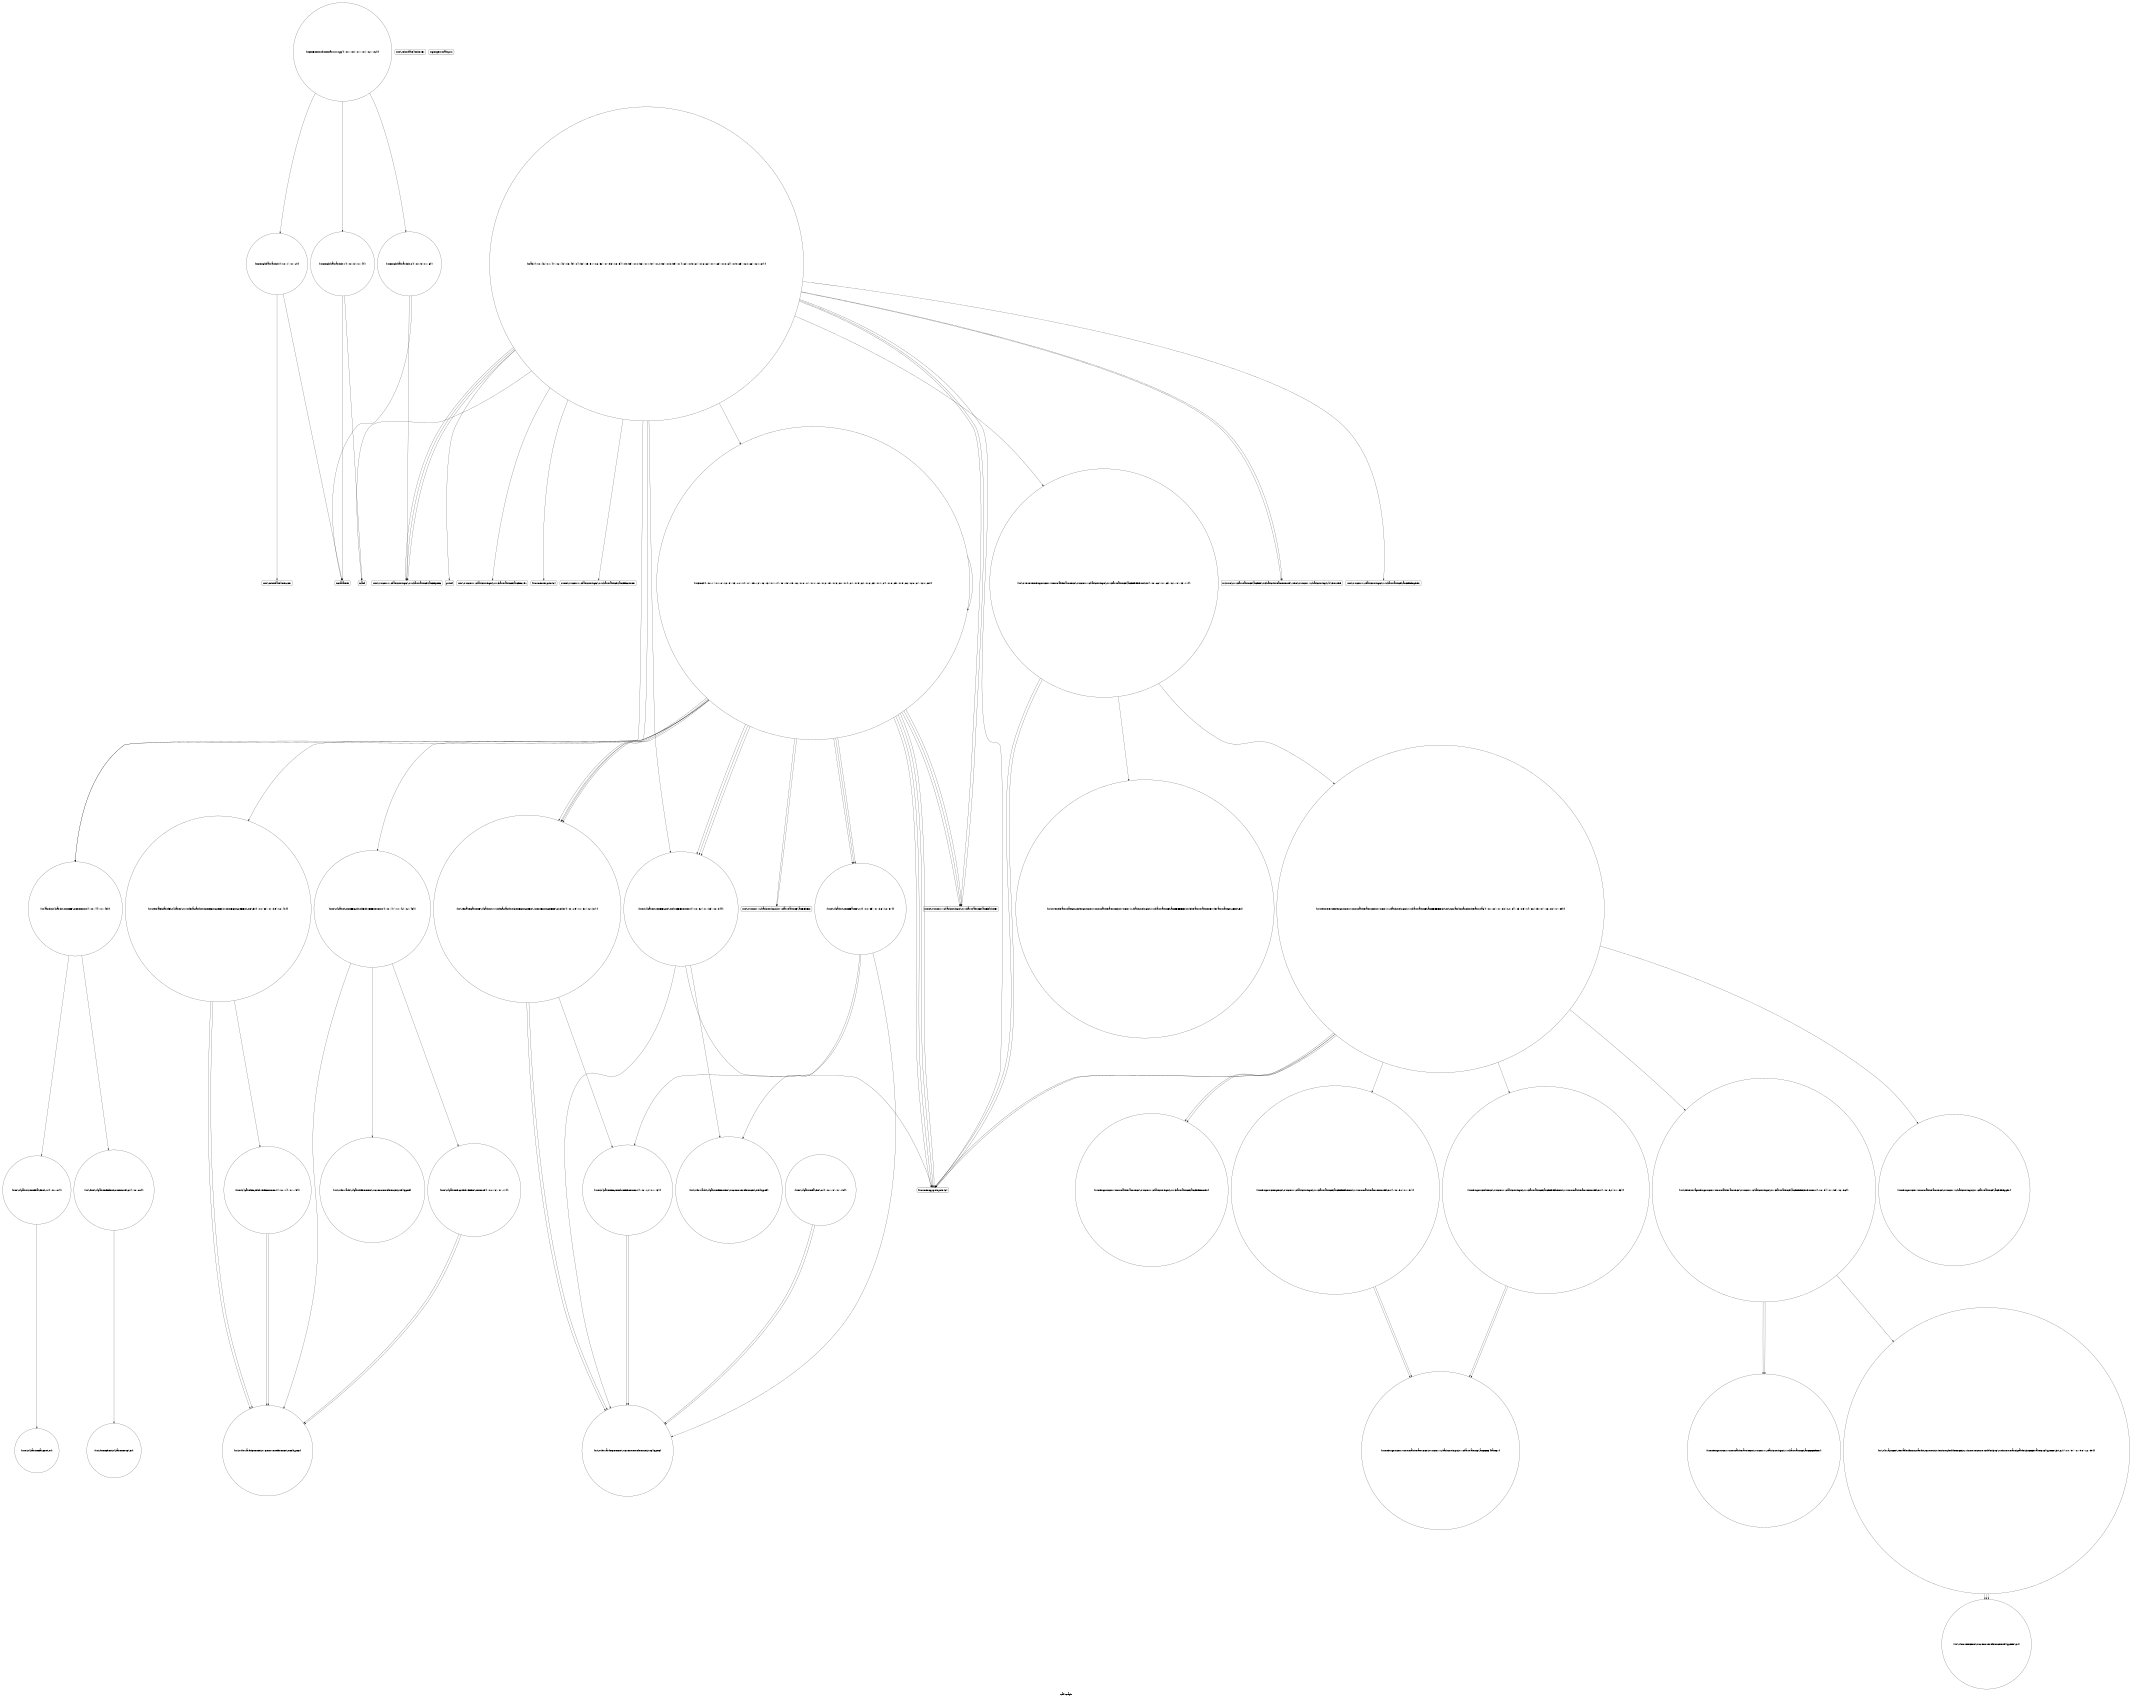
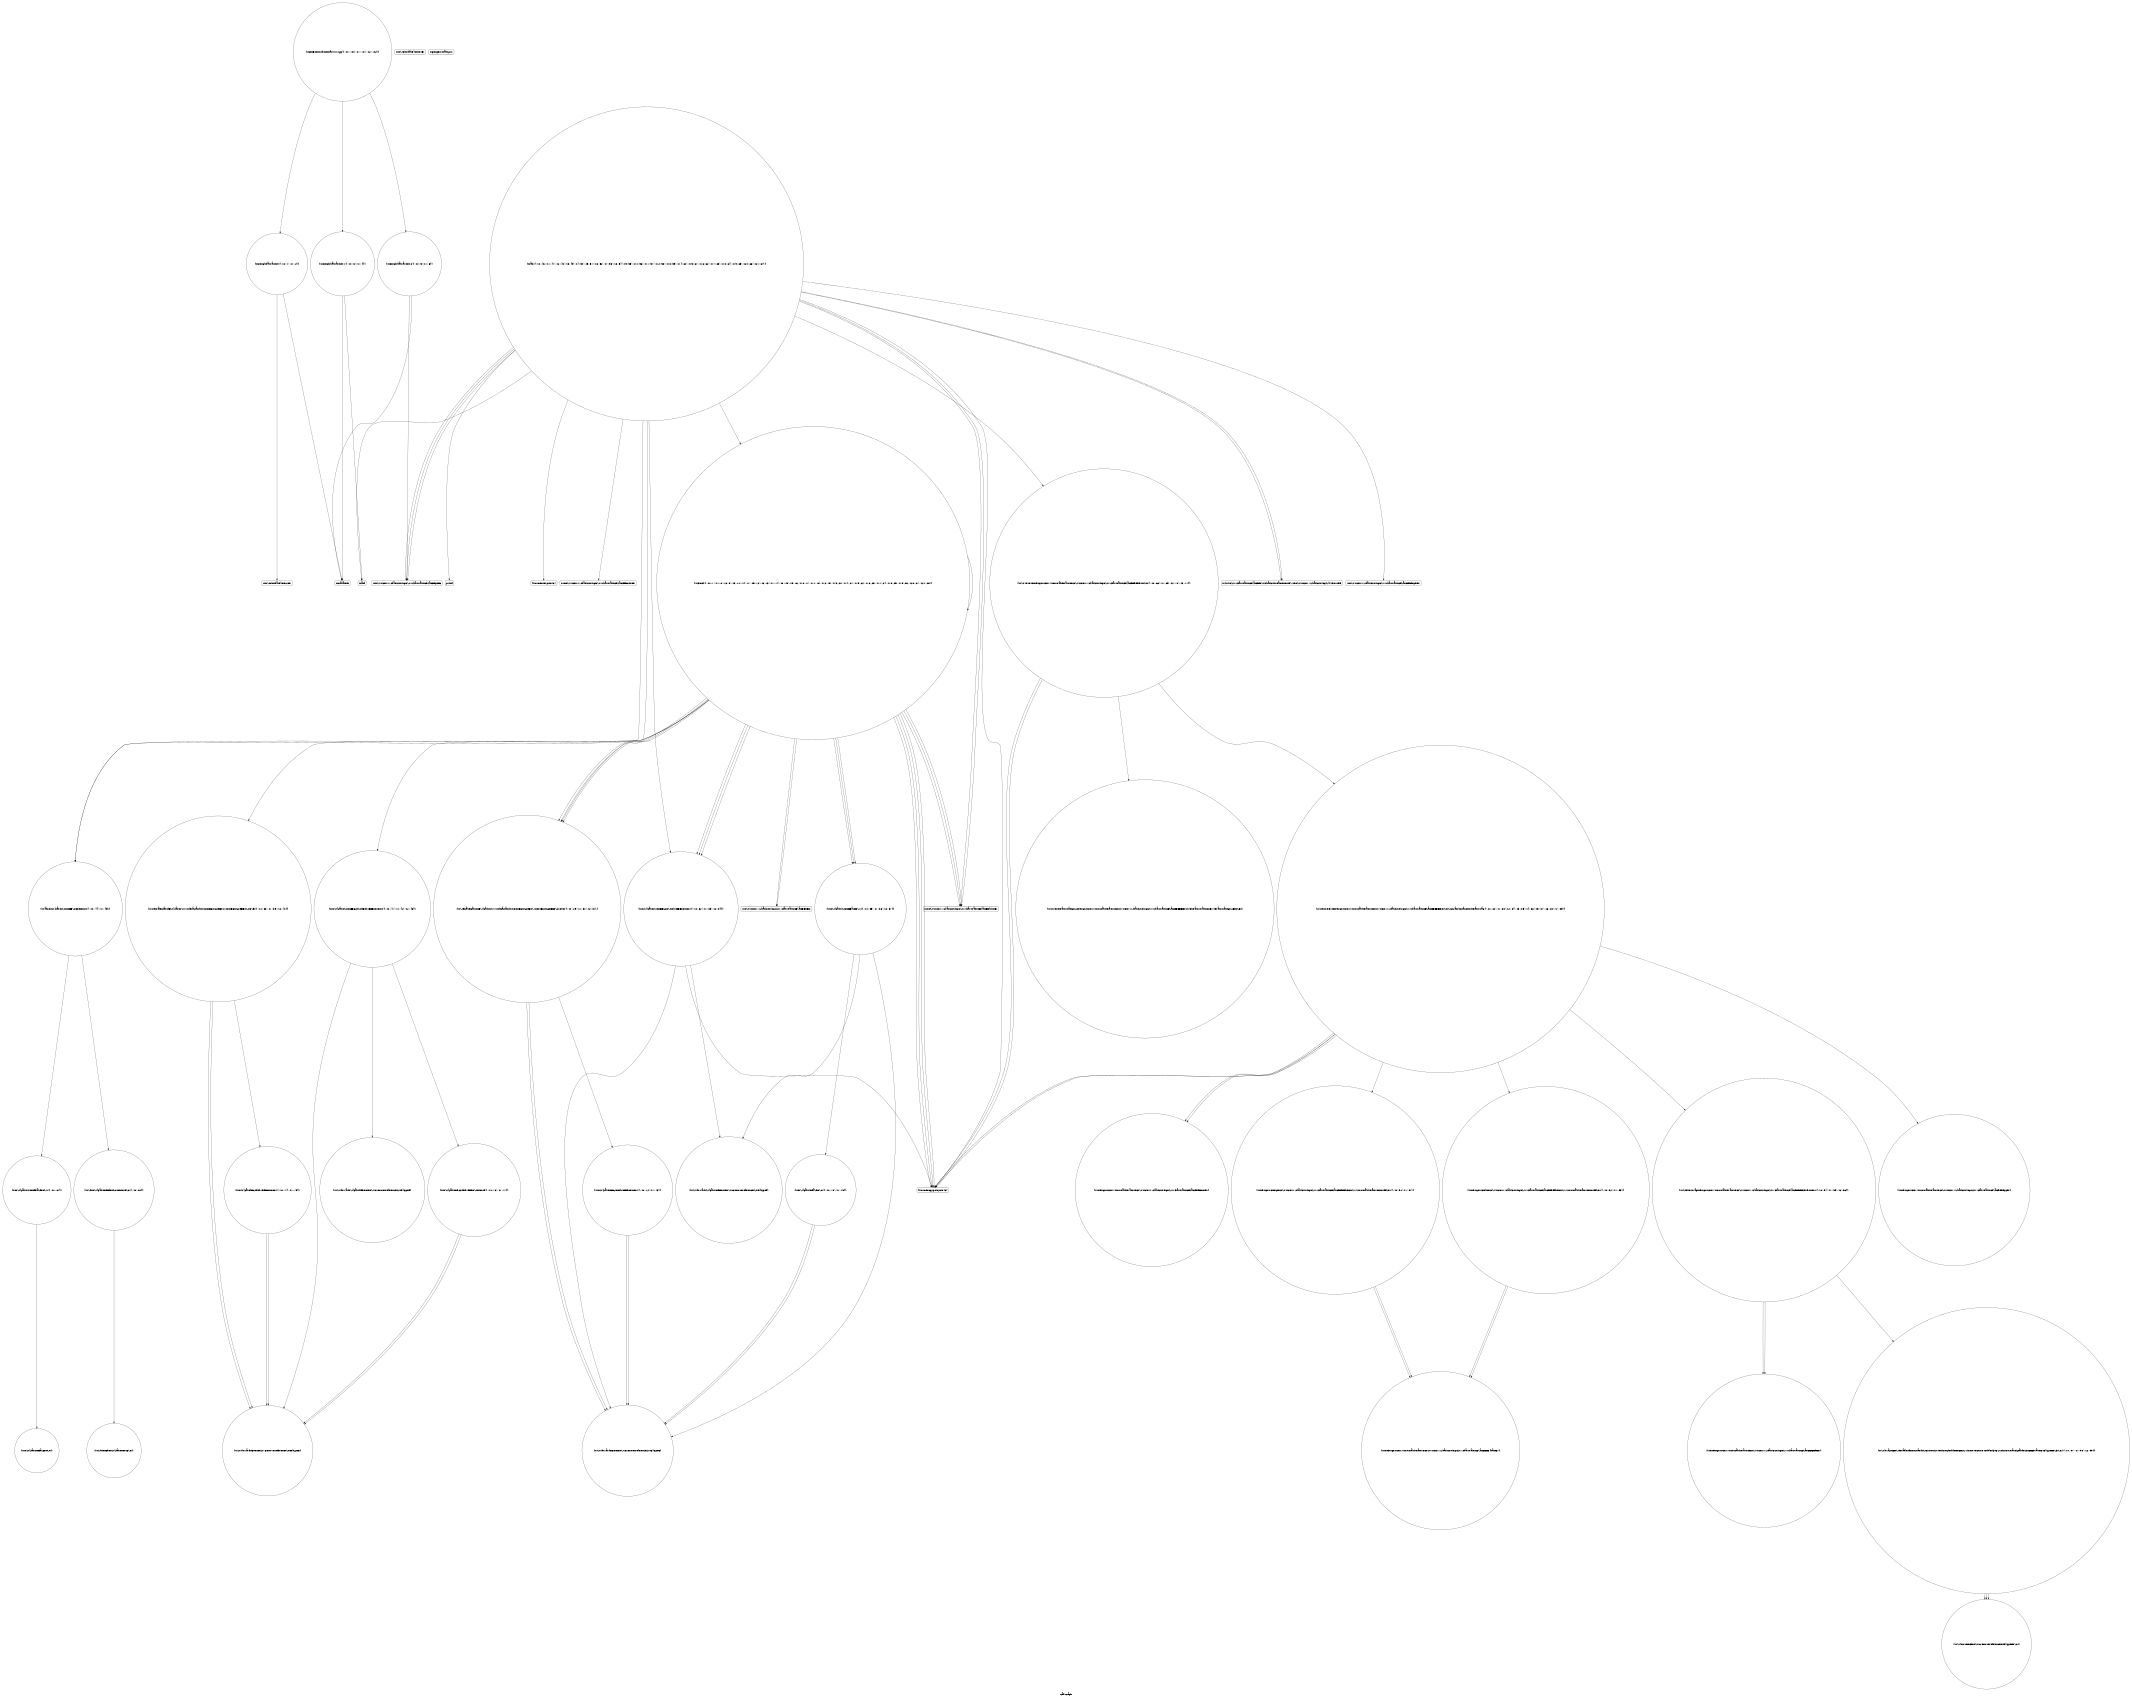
(492, 583) -> none
(744, 1076) -> (840, 1054)
